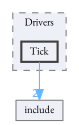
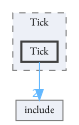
(39, 23) -> (39, 23)
